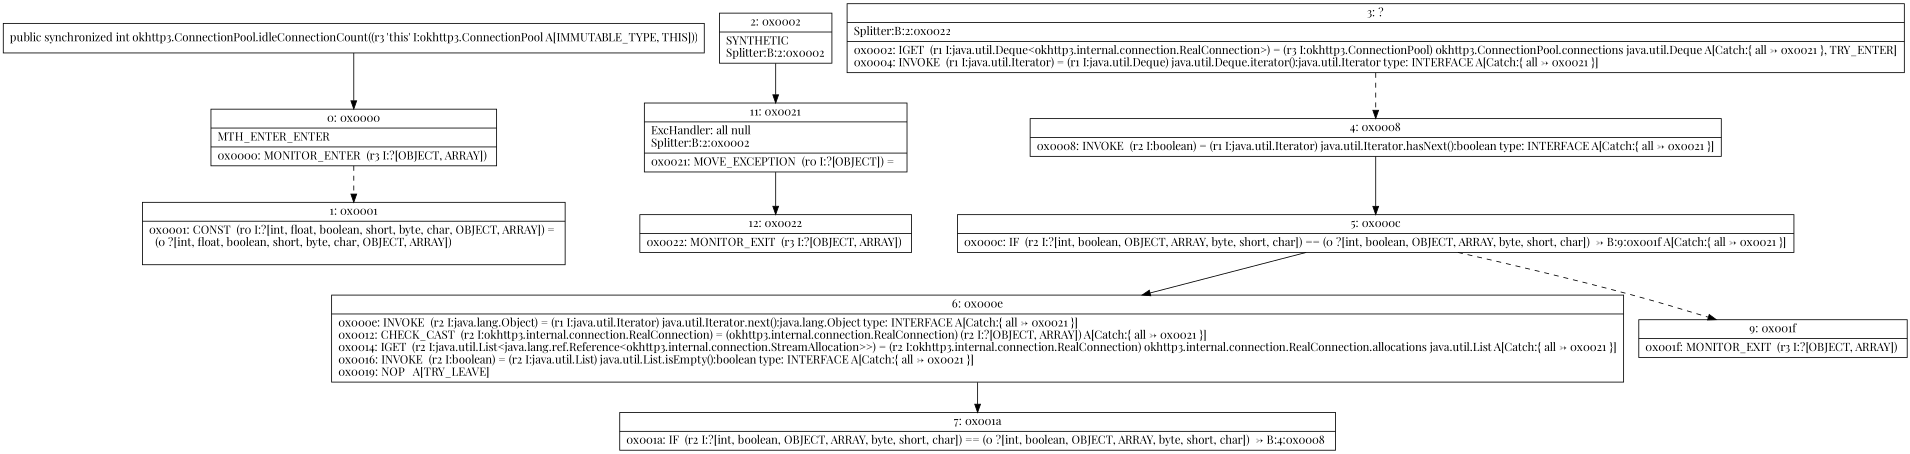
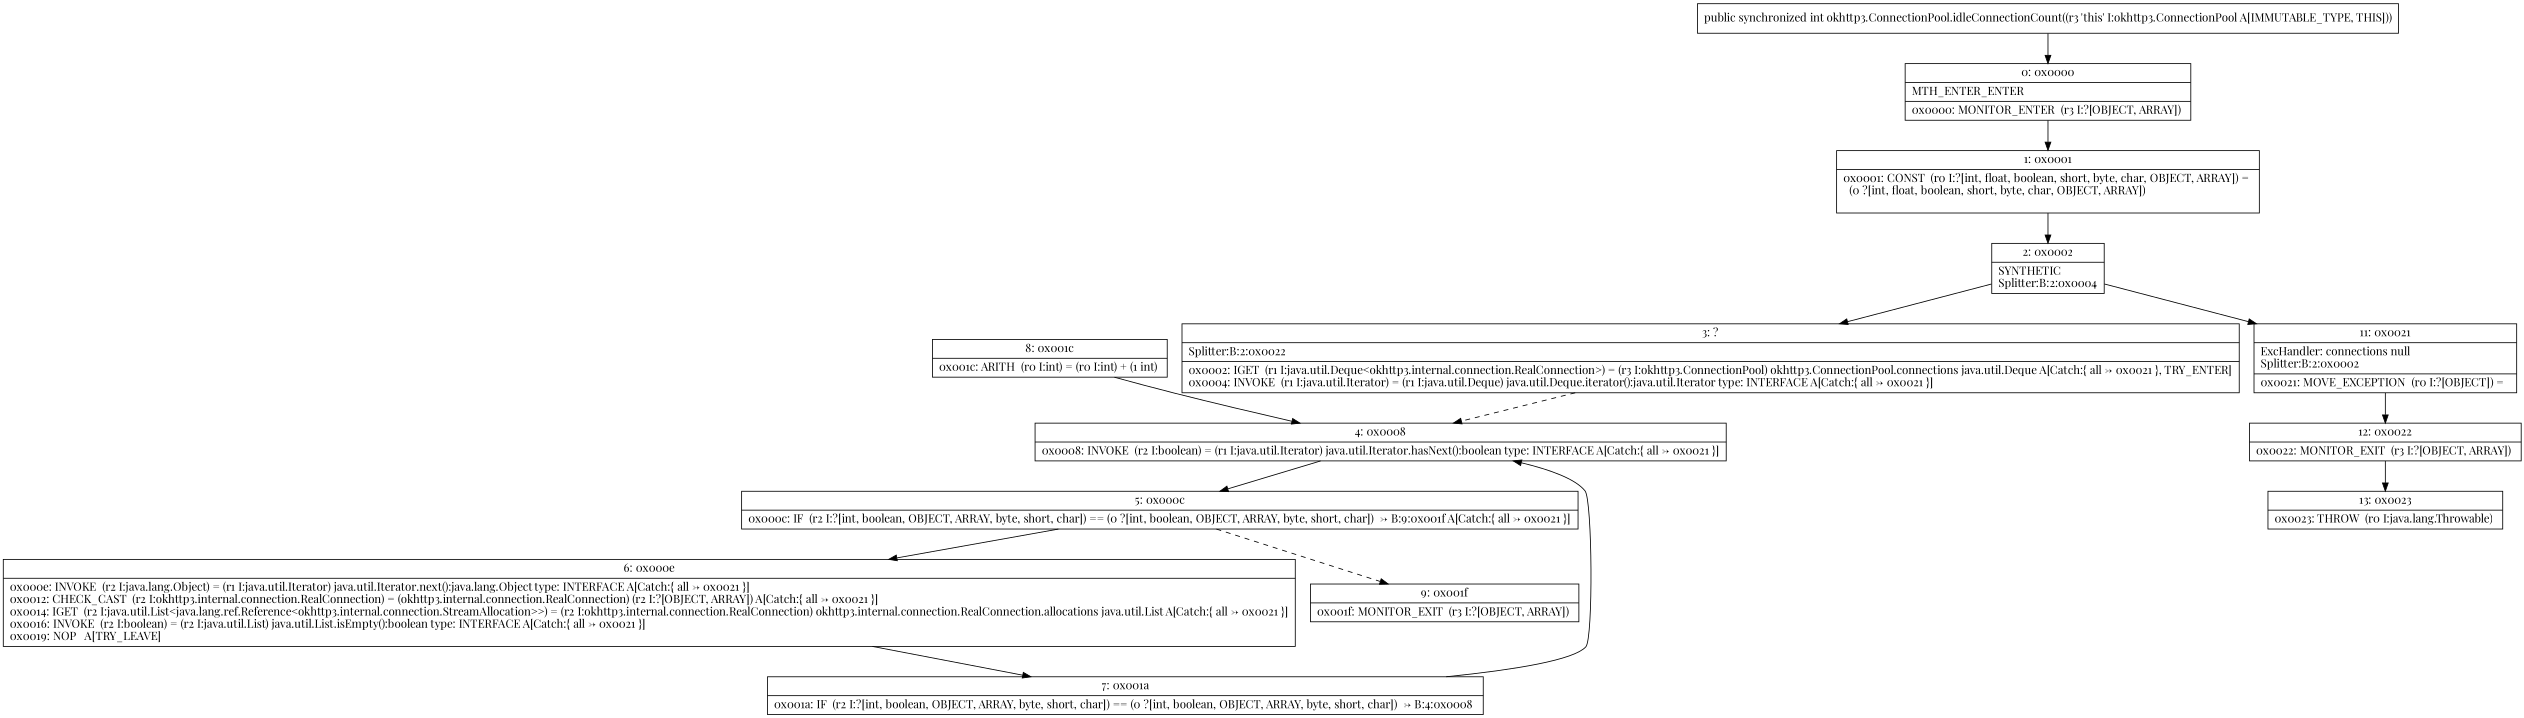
(776, 53) -> (2048, 284)
(701, 131) -> (2336, 352)
(354, 180) -> (2048, 131)
none -> (2048, 224)
none -> (1920, 303)
none -> (1050, 358)
none -> (2385, 510)
none -> (1590, 606)
